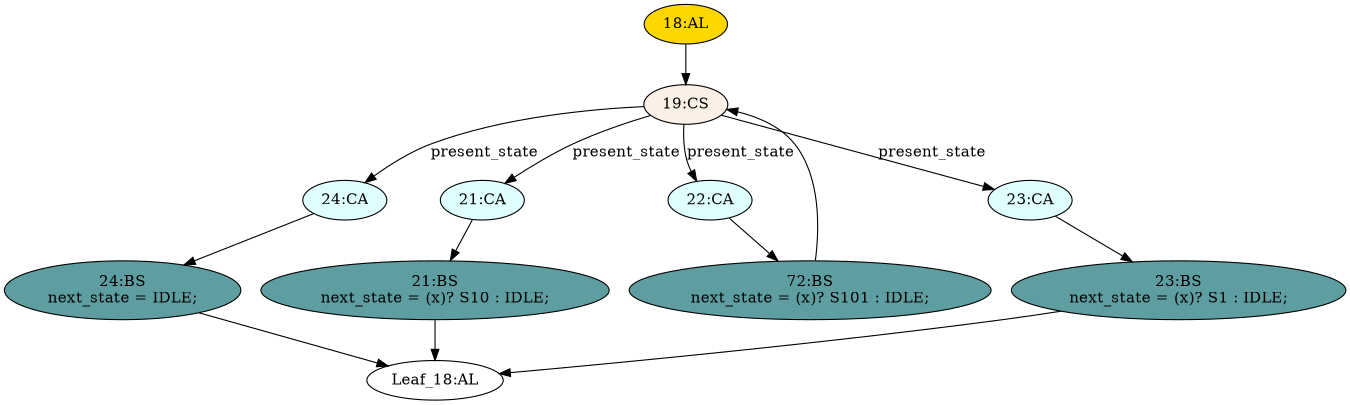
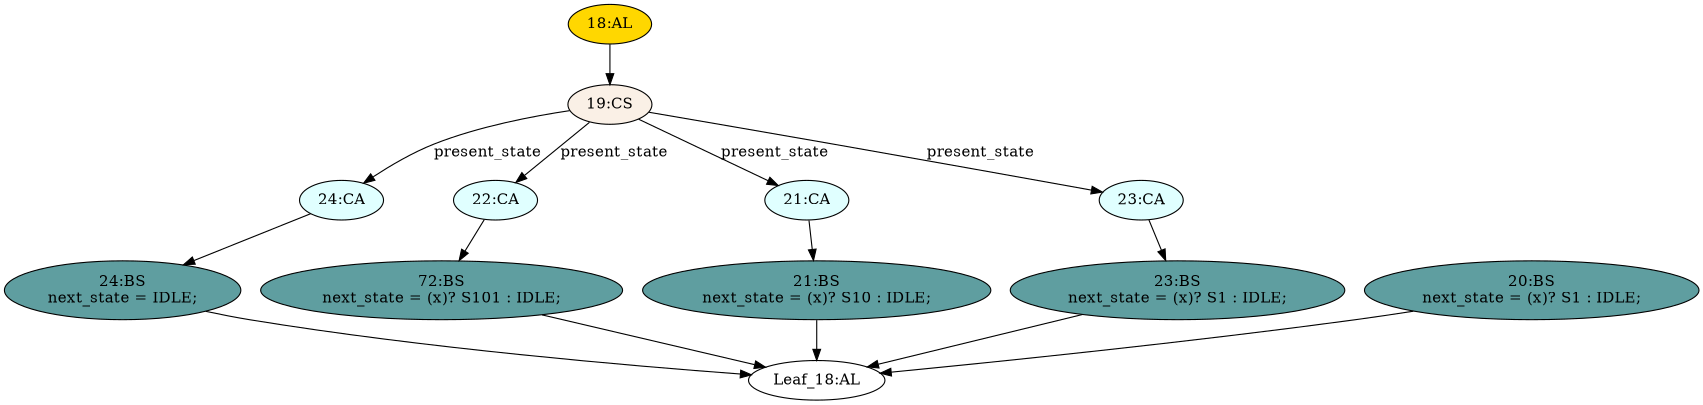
(808, 168) -> (648, 340)
none -> (1532, 290)
